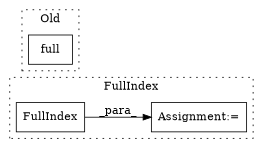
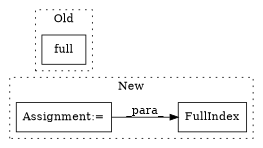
(131, 87) -> (131, 87)
(114, 117) -> (141, 117)
